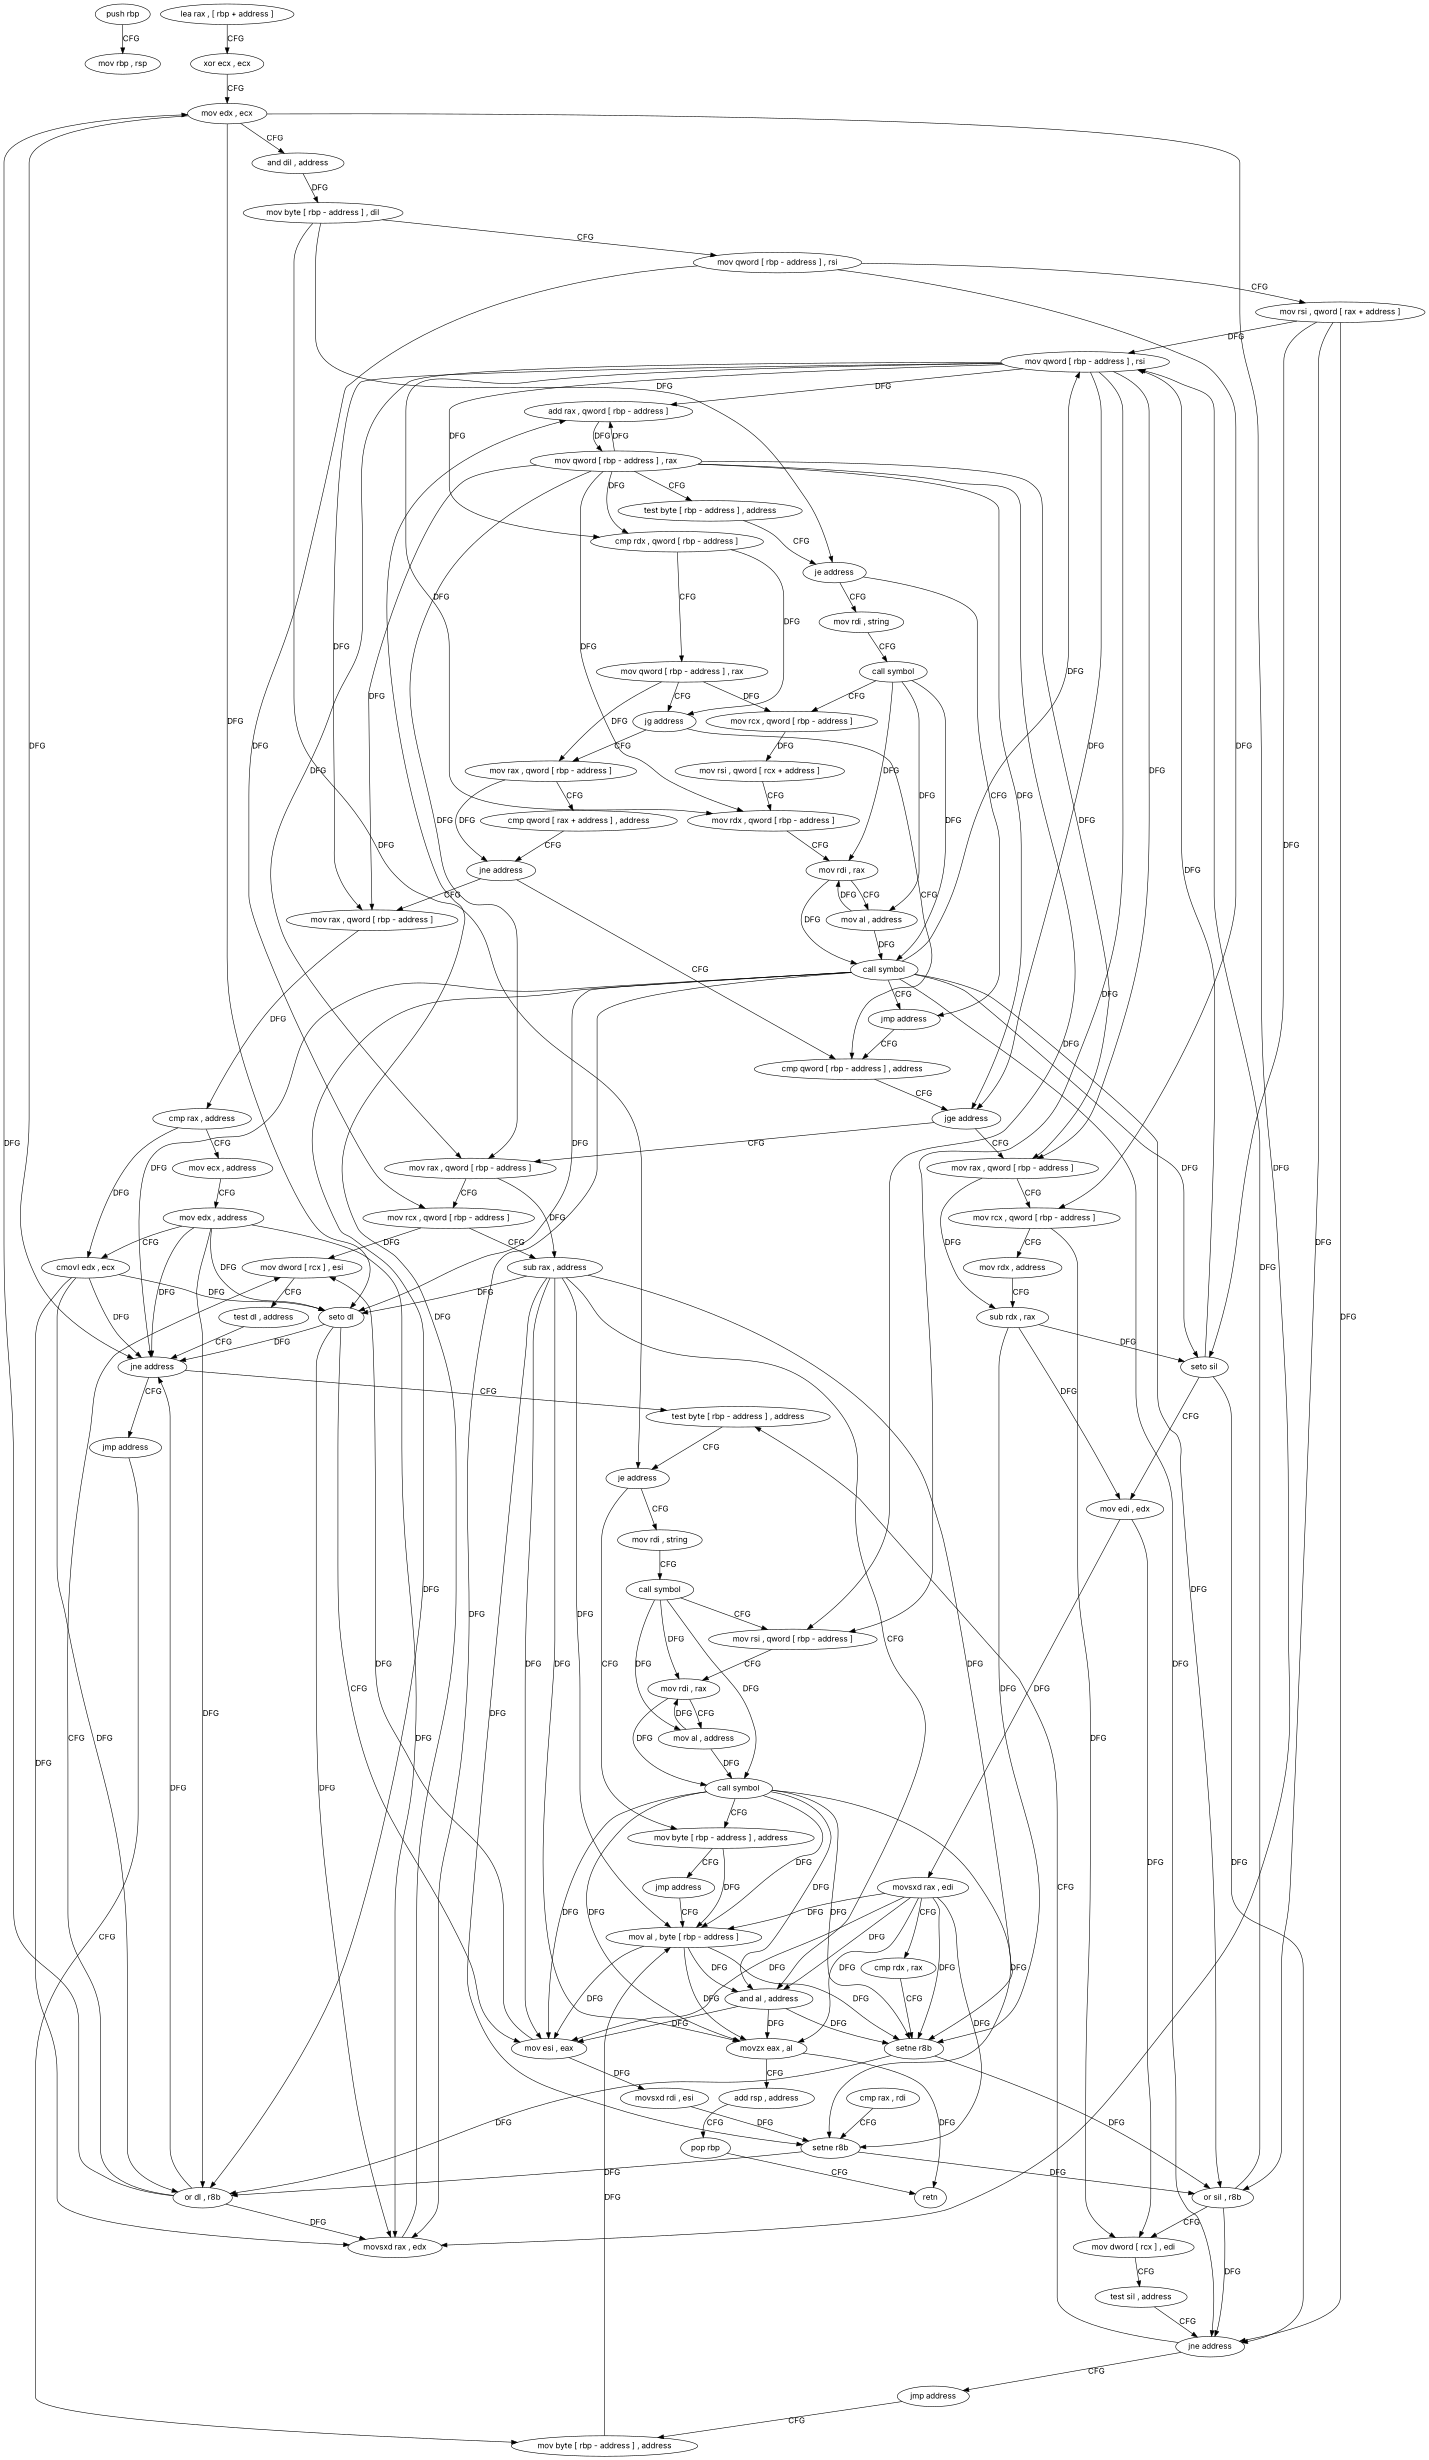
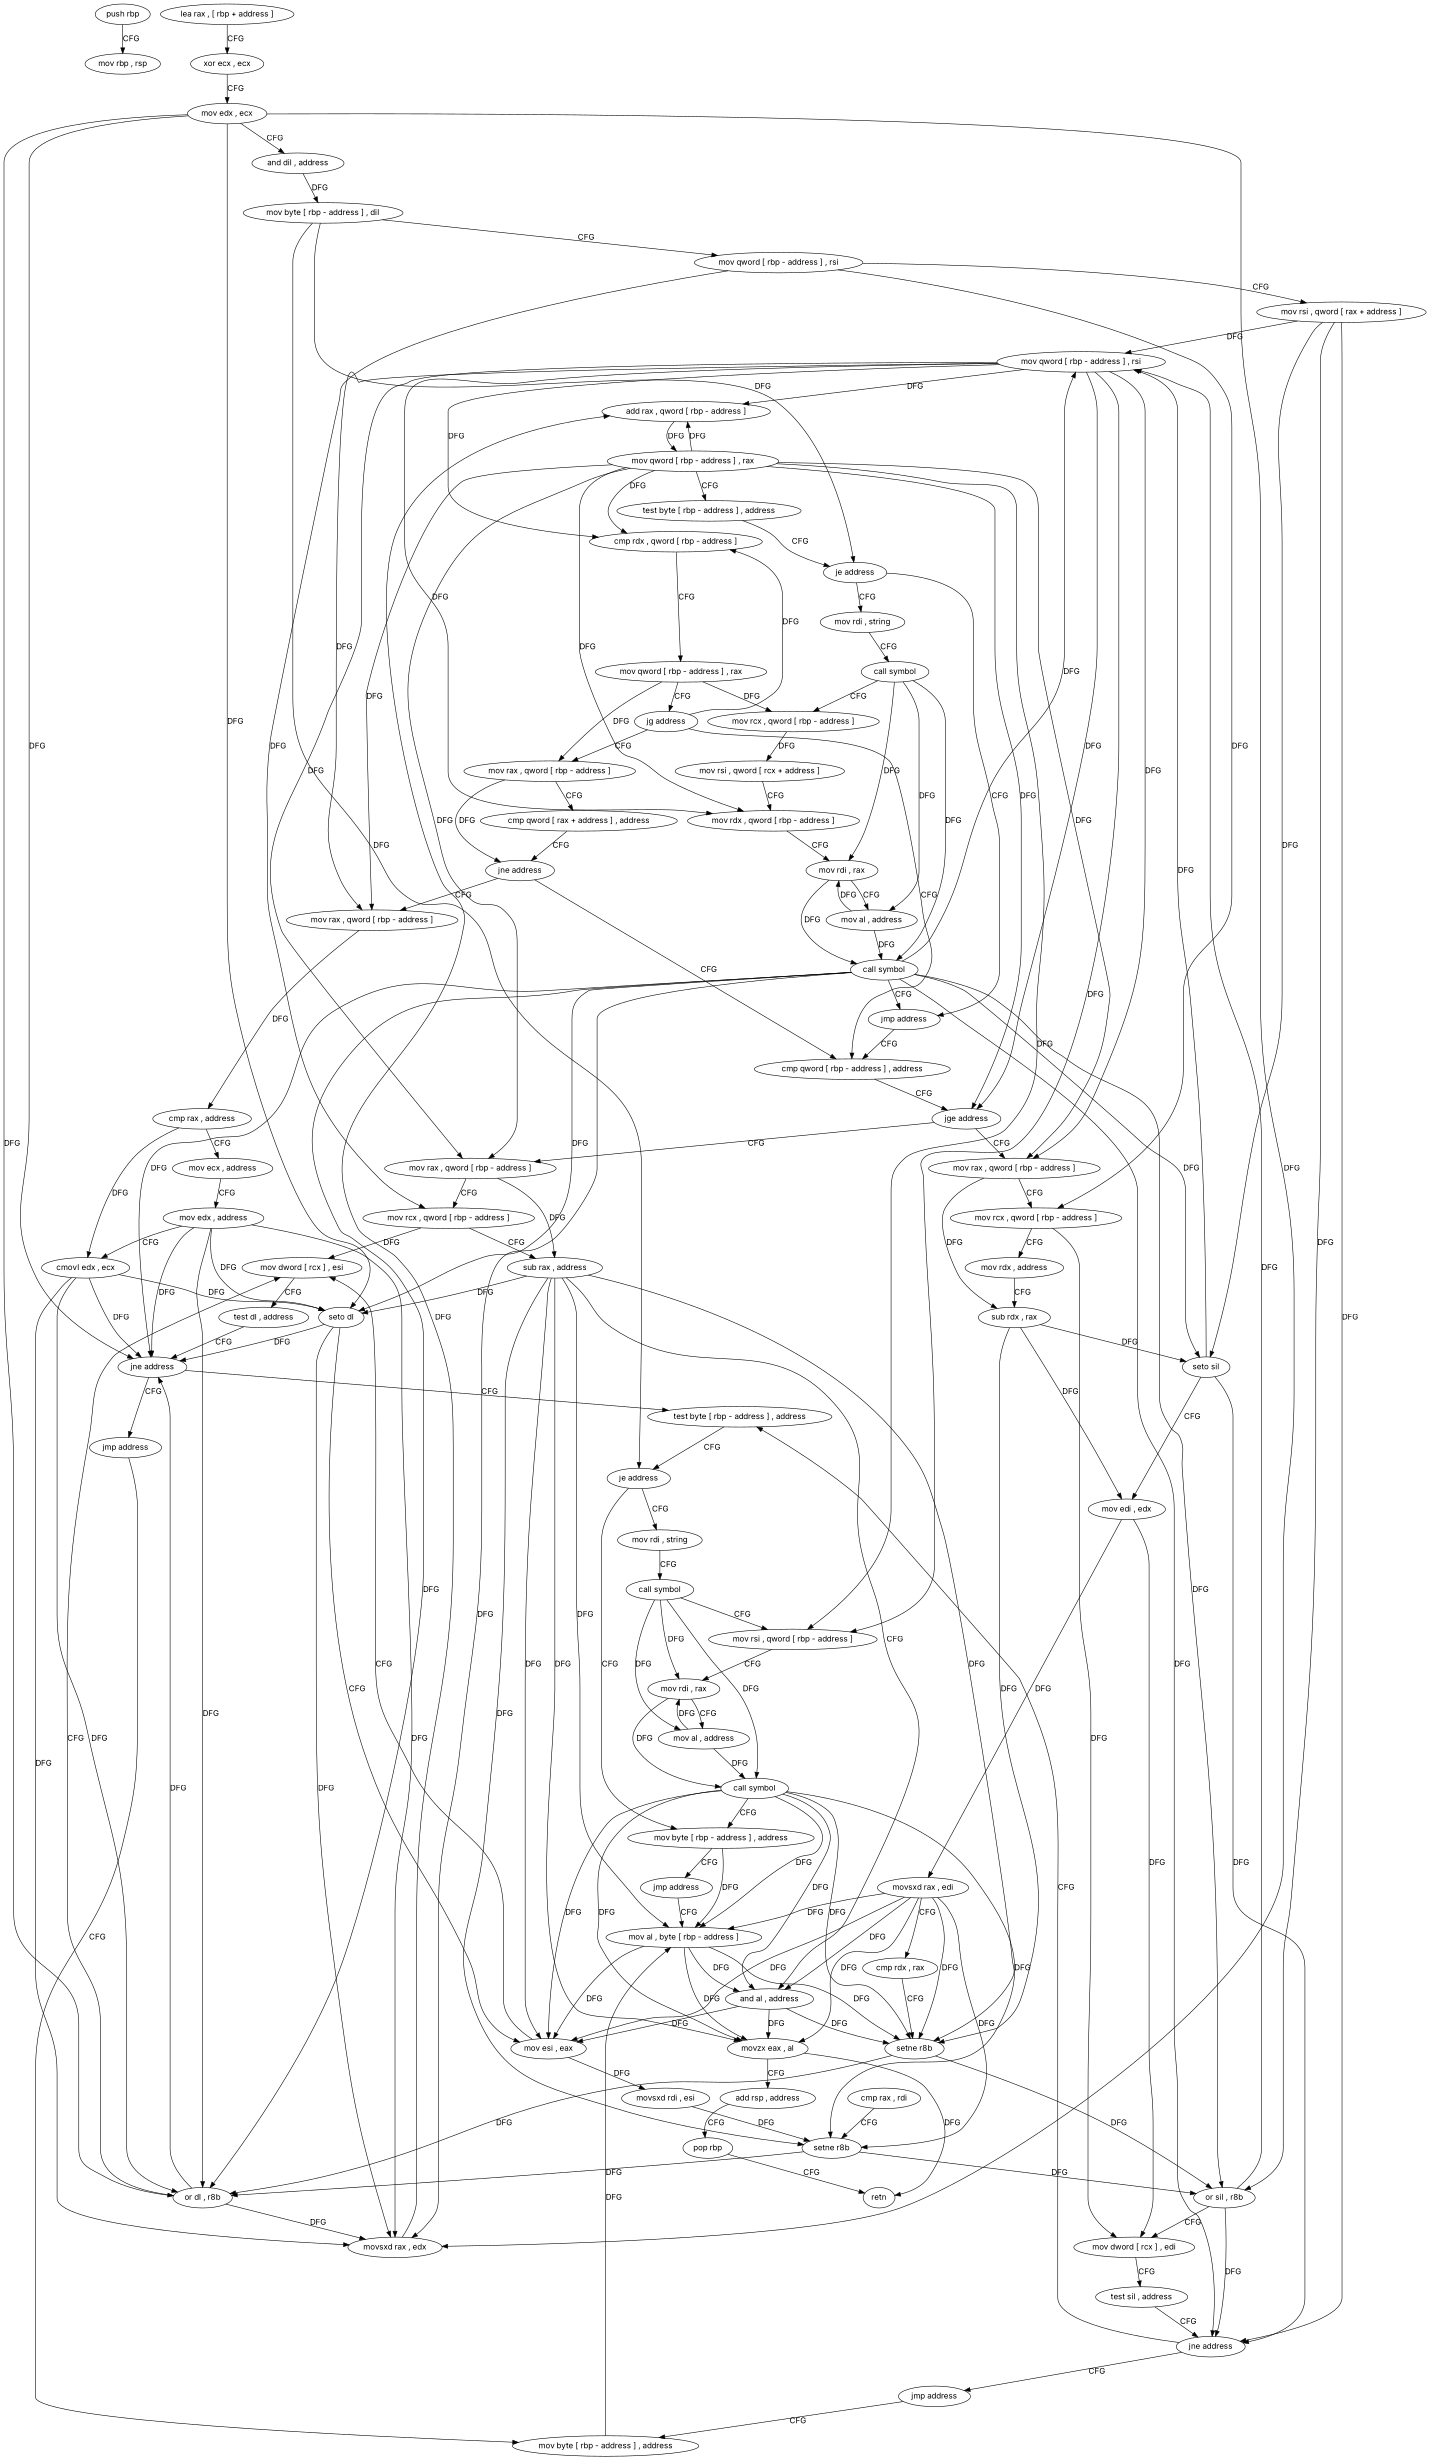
(784, 652) -> (783, 656)
(4, 1127) -> (4, 1122)
(384, 1664) -> (384, 1664)
